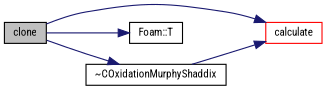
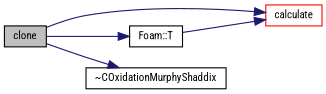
(223, 55) -> (219, 27)
